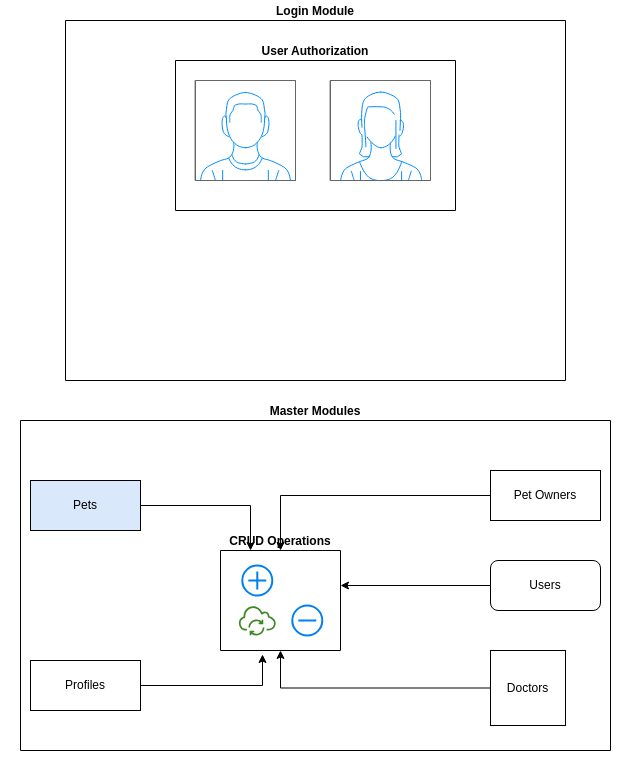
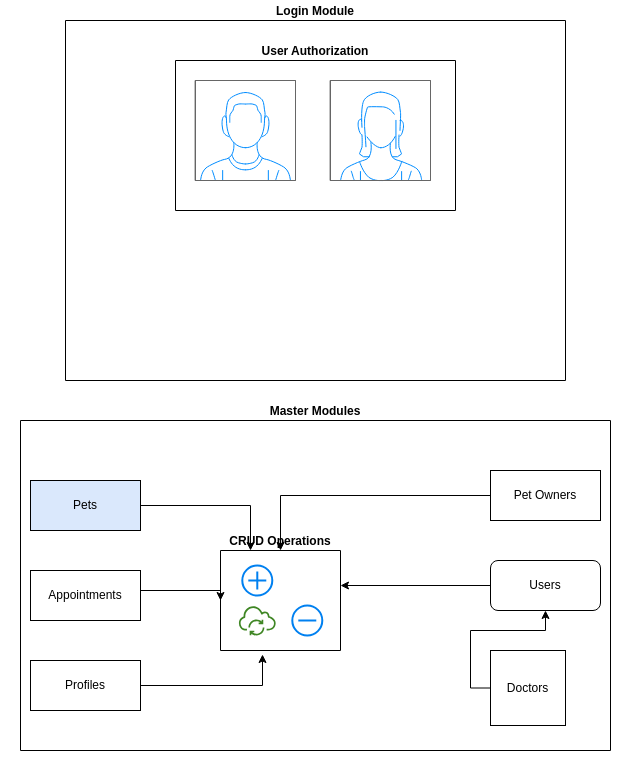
none -> (177, 591)
none -> (86, 596)
(362, 688) -> (485, 631)
